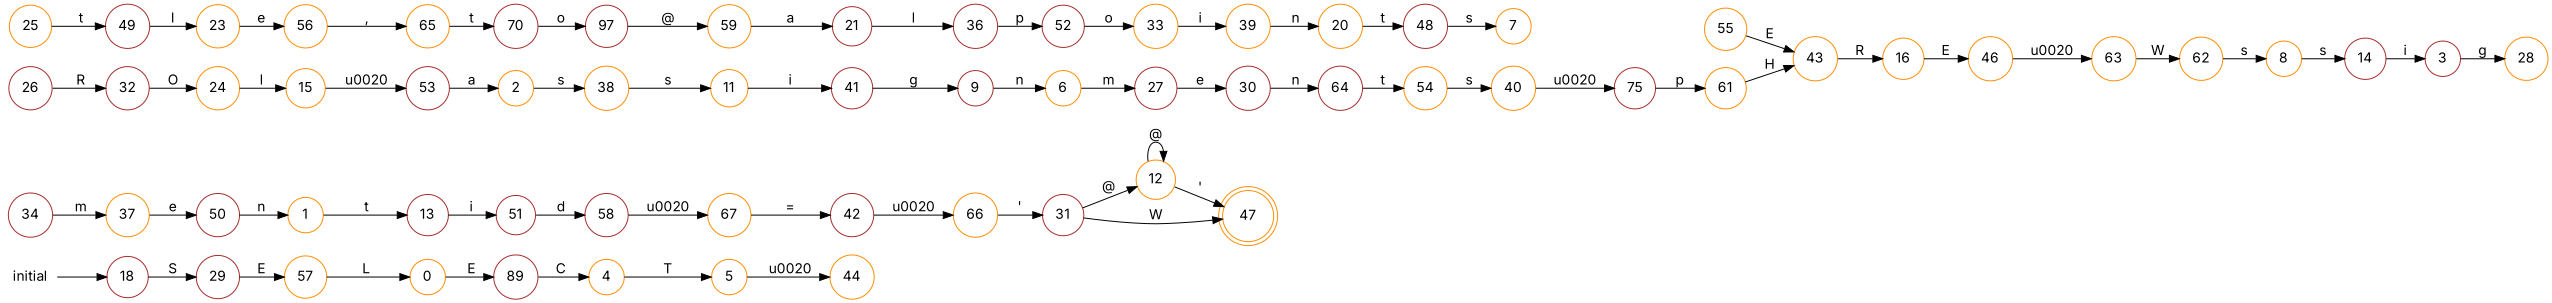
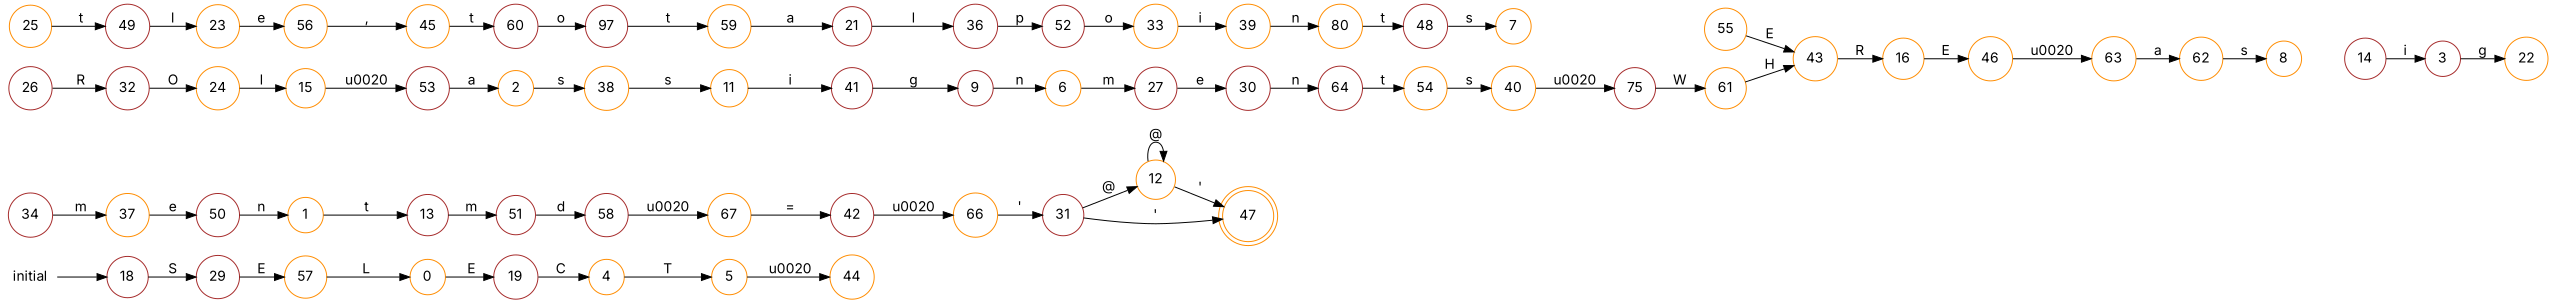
(668, 19) -> (668, 19)
(428, 26) -> (428, 26)
(516, 26) -> (516, 26)
(1340, 26) -> (1340, 26)
(2158, 51) -> (2158, 51)
(2318, 59) -> none
(2526, 59) -> (2526, 59)
(1680, 81) -> (1680, 81)
(472, 208) -> (472, 208)
(1156, 216) -> (1156, 216)
(516, 277) -> (516, 277)
